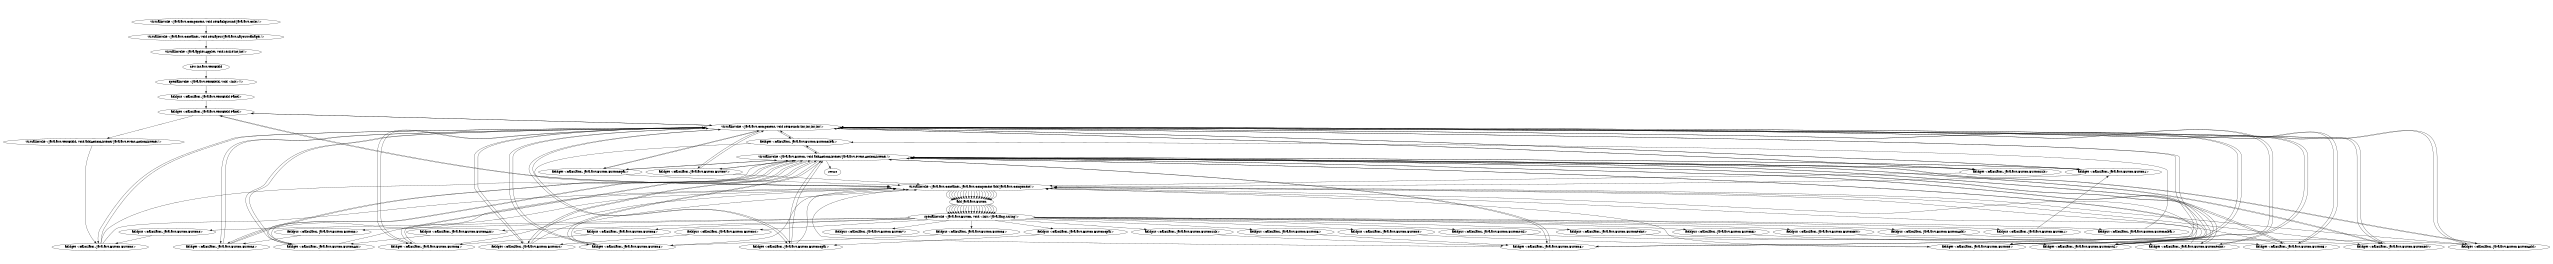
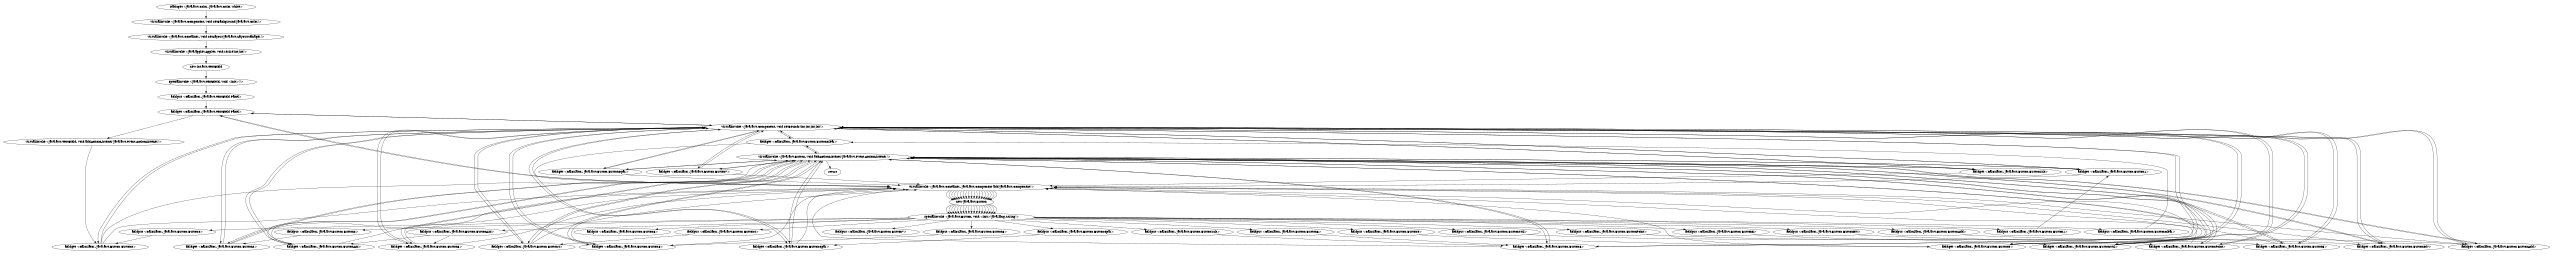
none -> (206, 7)
(972, 202) -> (972, 202)
(525, 240) -> (443, 239)
